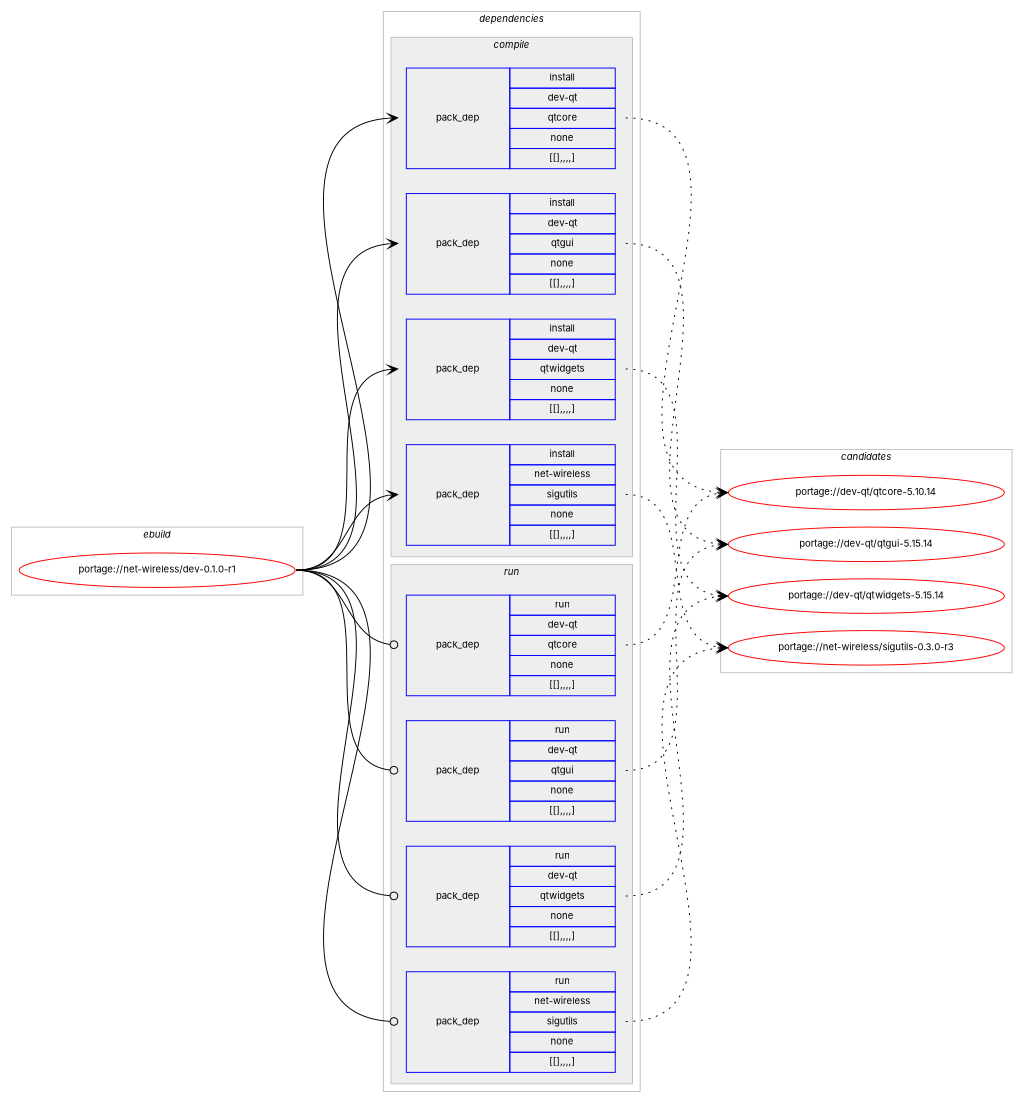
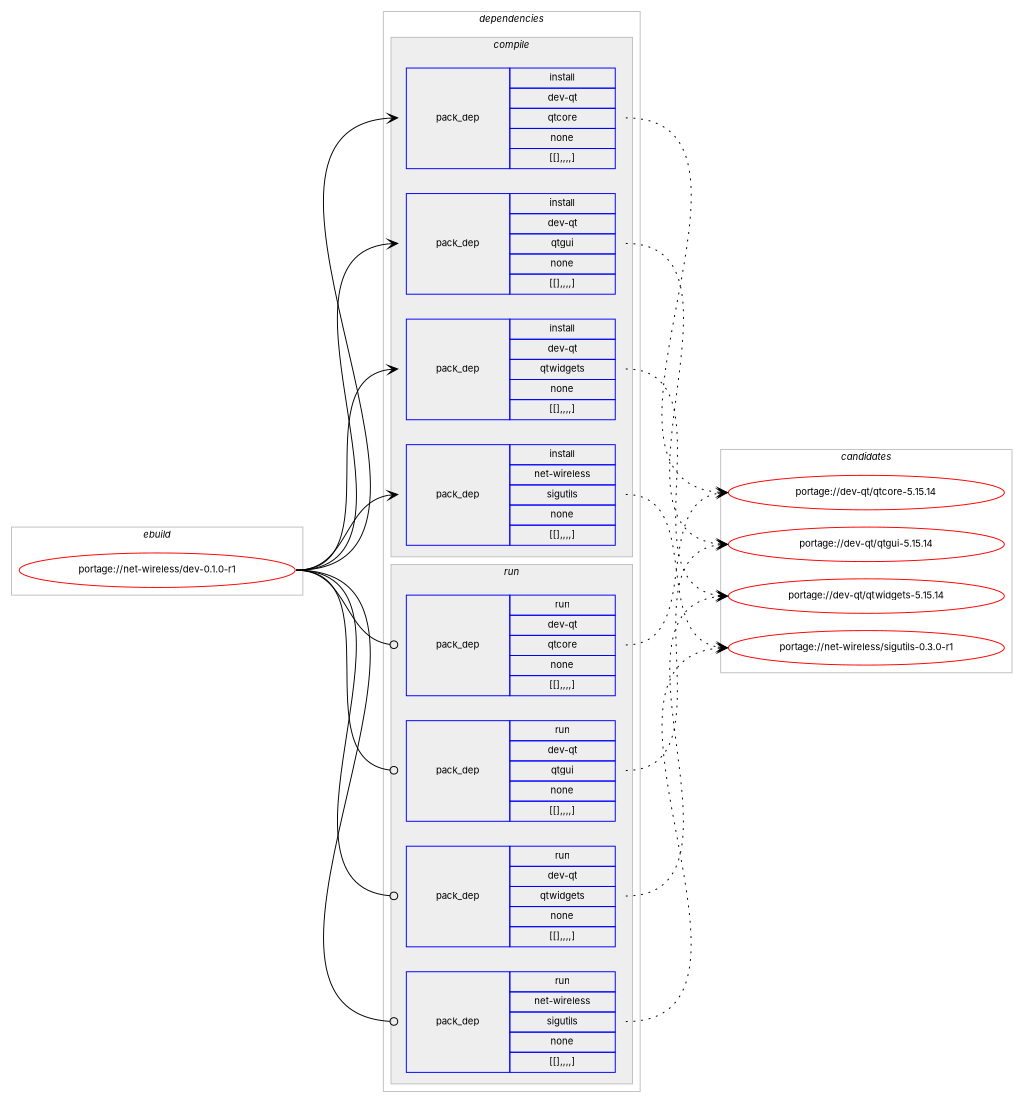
(866, 493) -> (866, 493)
(866, 648) -> (866, 648)
